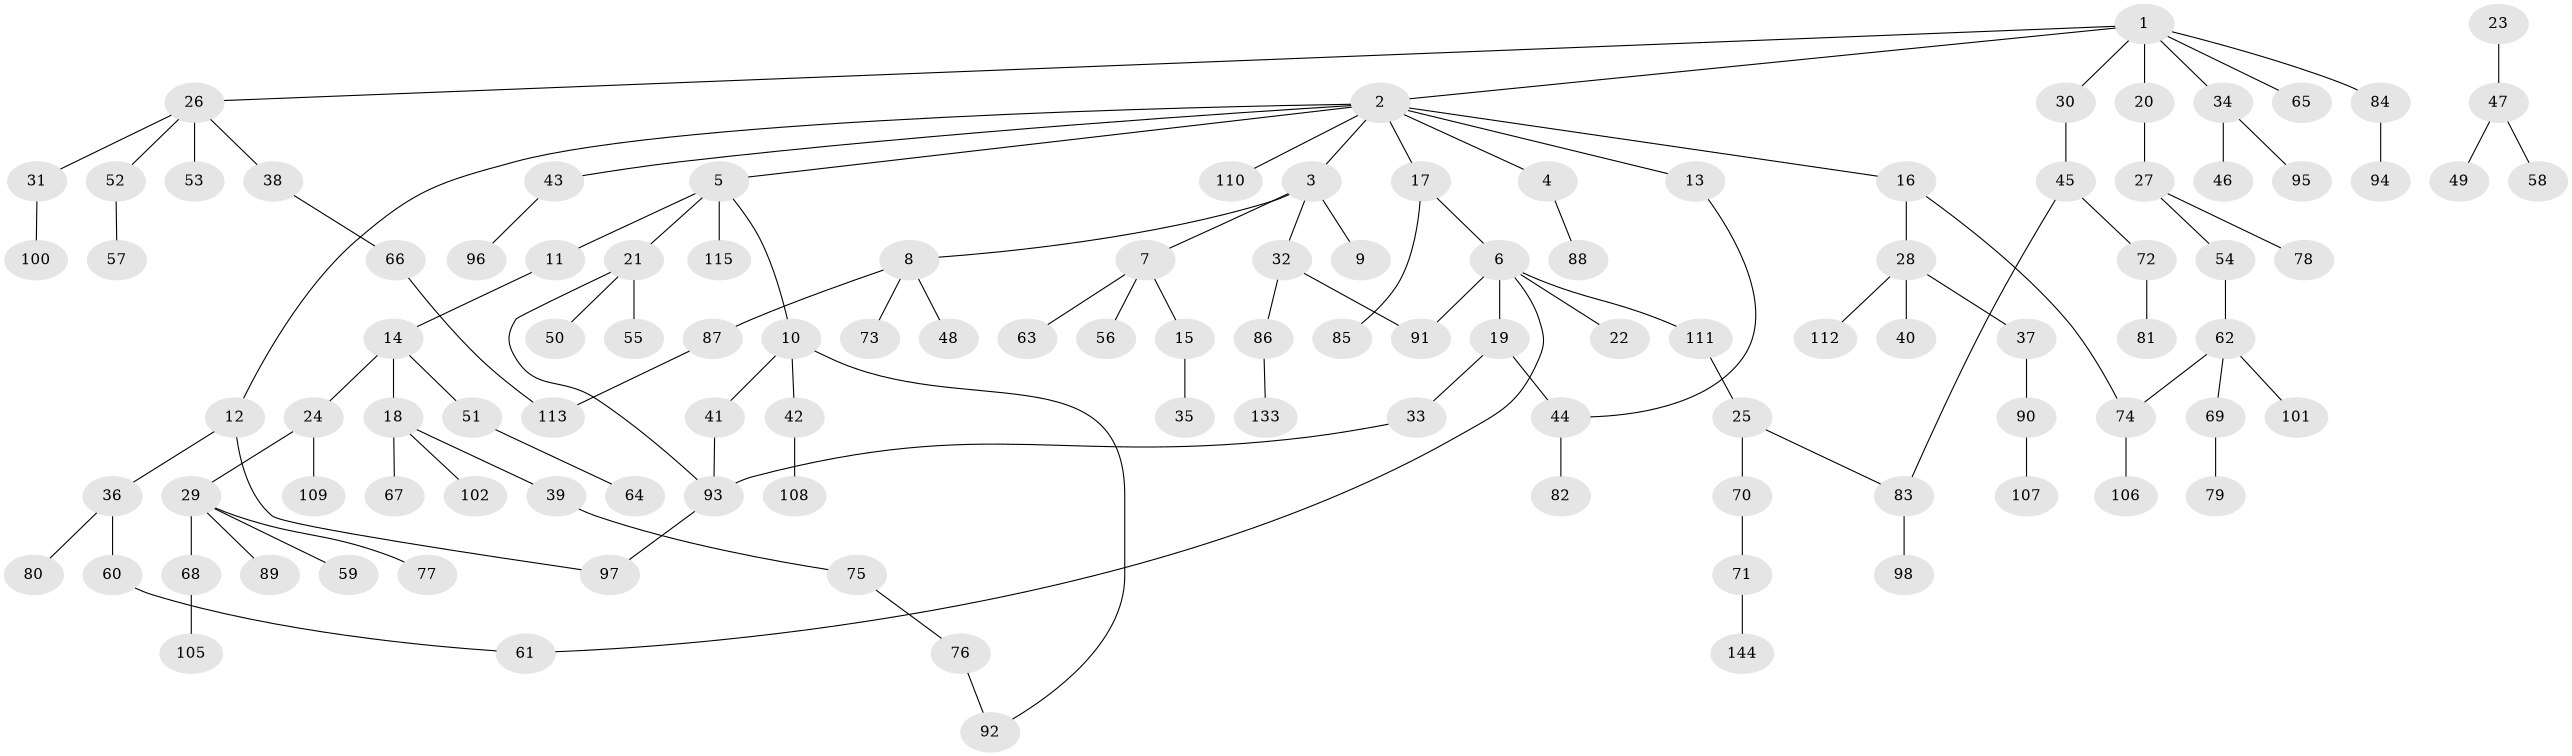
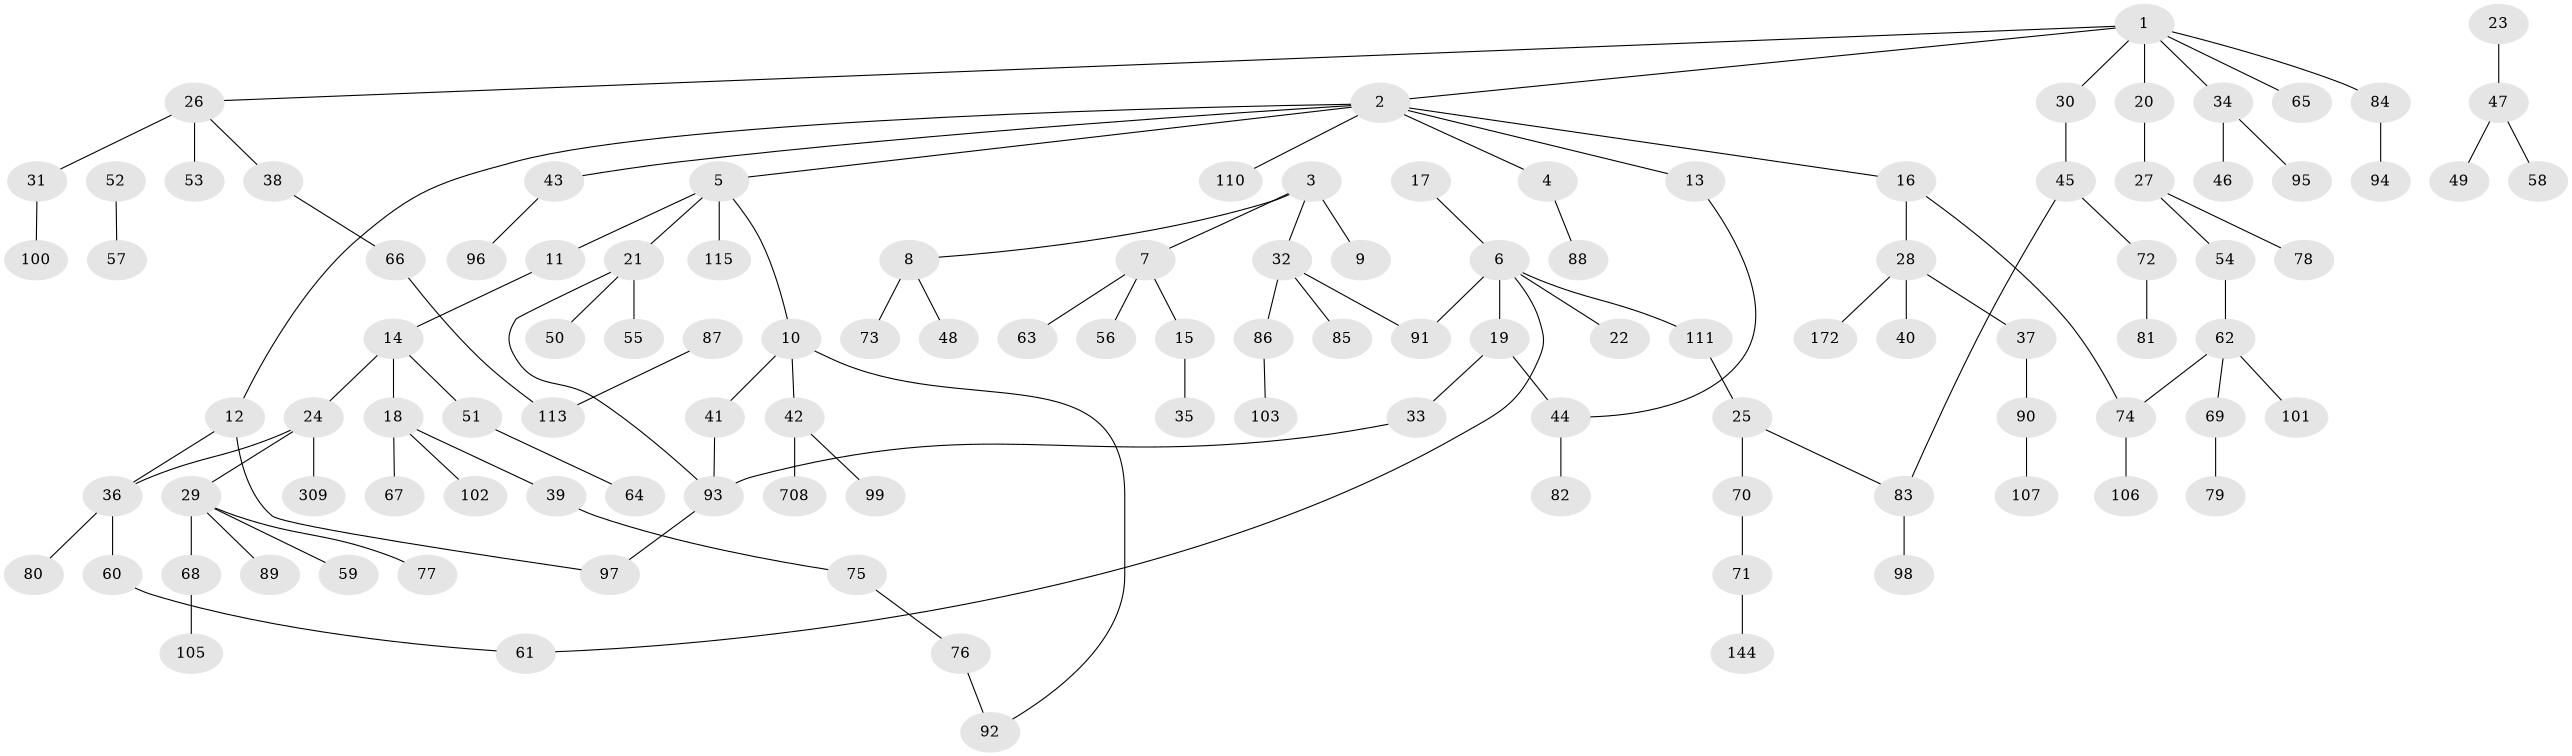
(155, 142) -> none
(1346, 142) -> none
(1401, 142) -> none
(1405, 270) -> (1312, 299)
(809, 297) -> none
(1825, 339) -> (1825, 339)
(1266, 418) -> (1266, 418)
none -> (213, 457)
(314, 496) -> (314, 496)
(795, 496) -> (795, 496)
none -> (876, 496)
